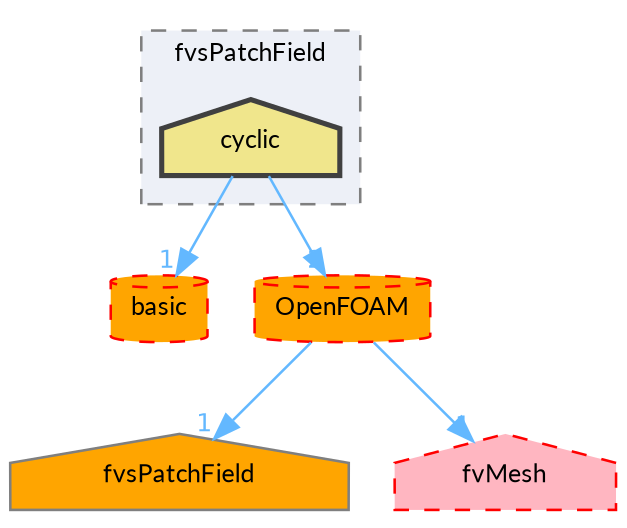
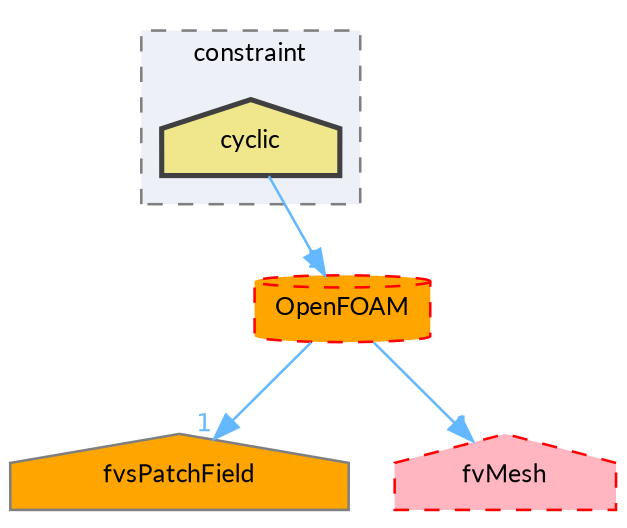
(251, 55) -> (251, 55)
(159, 309) -> none
